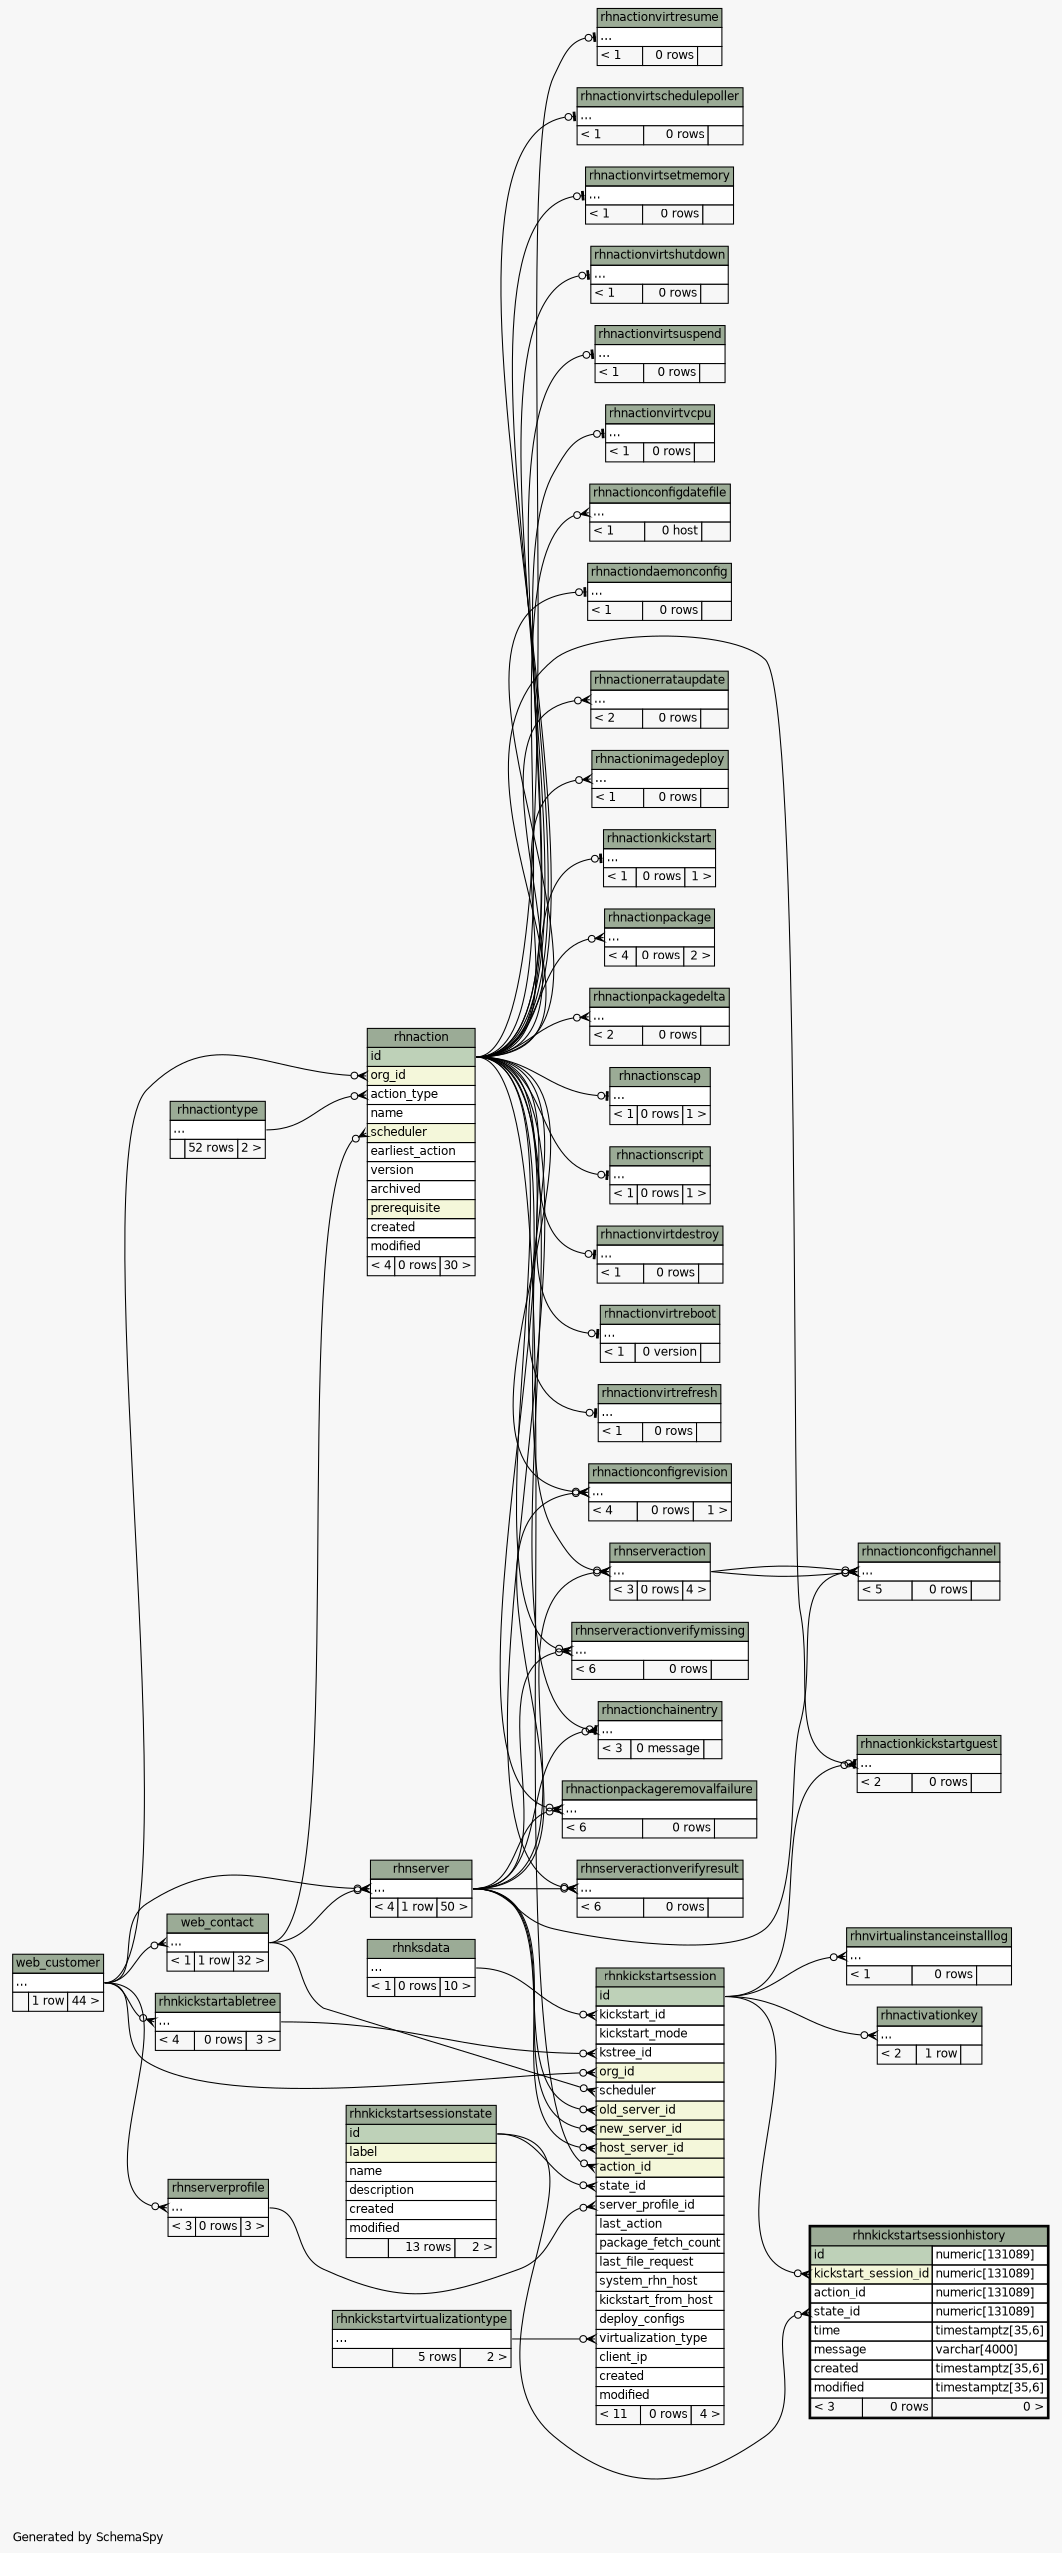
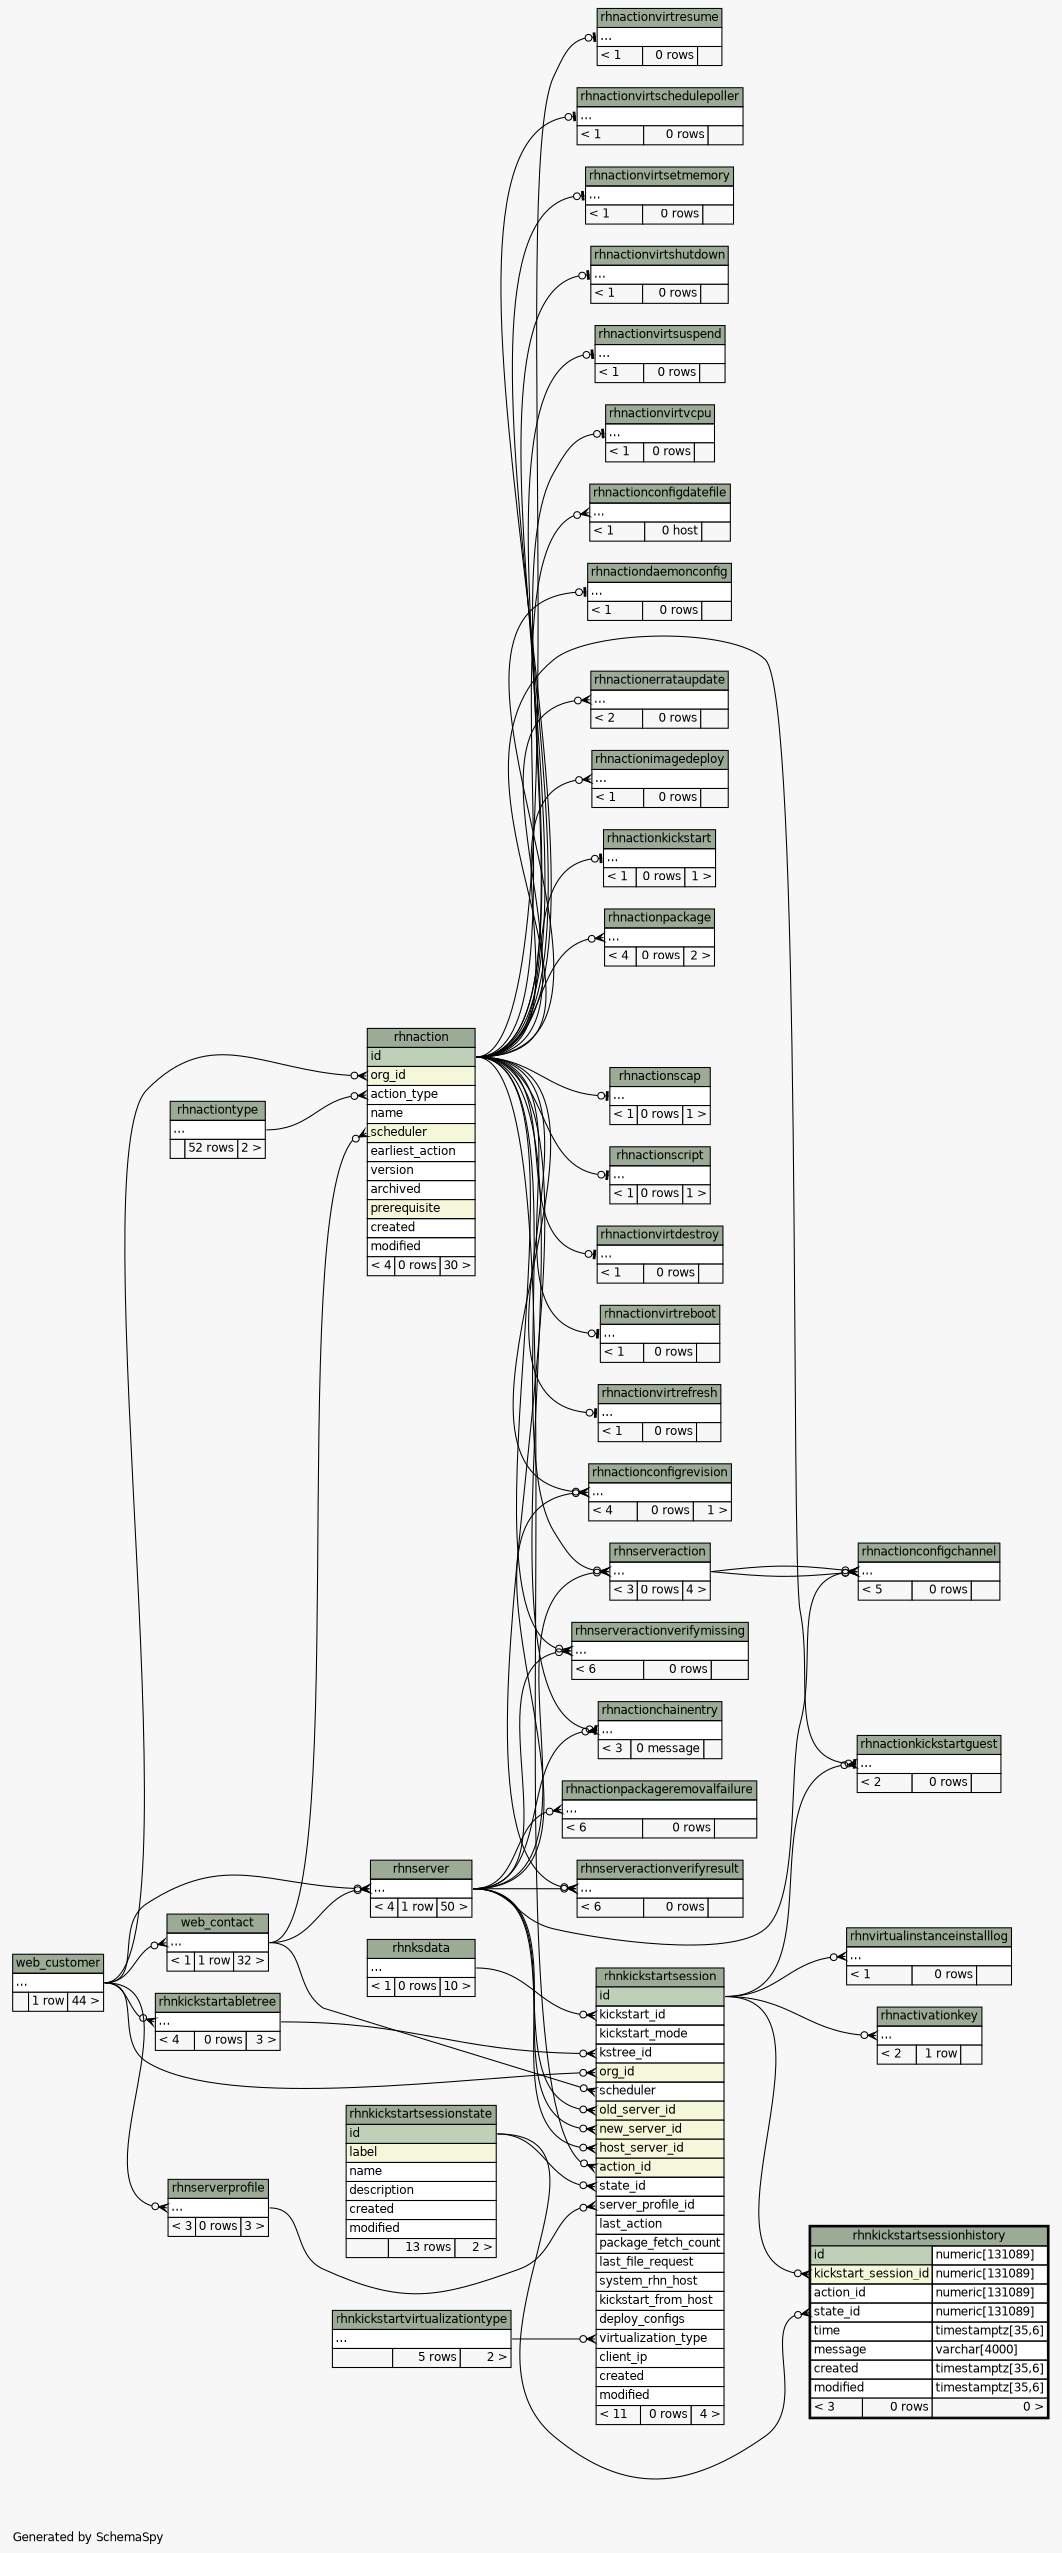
(660, 1017) -> none
(670, 1352) -> (674, 1352)
(509, 1524) -> none
